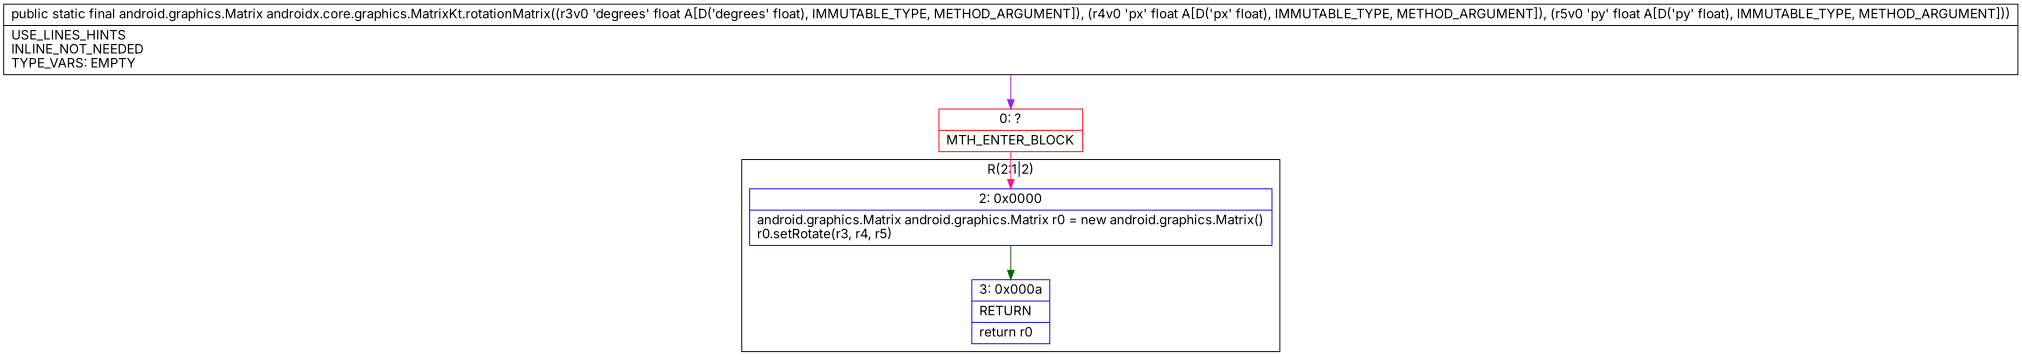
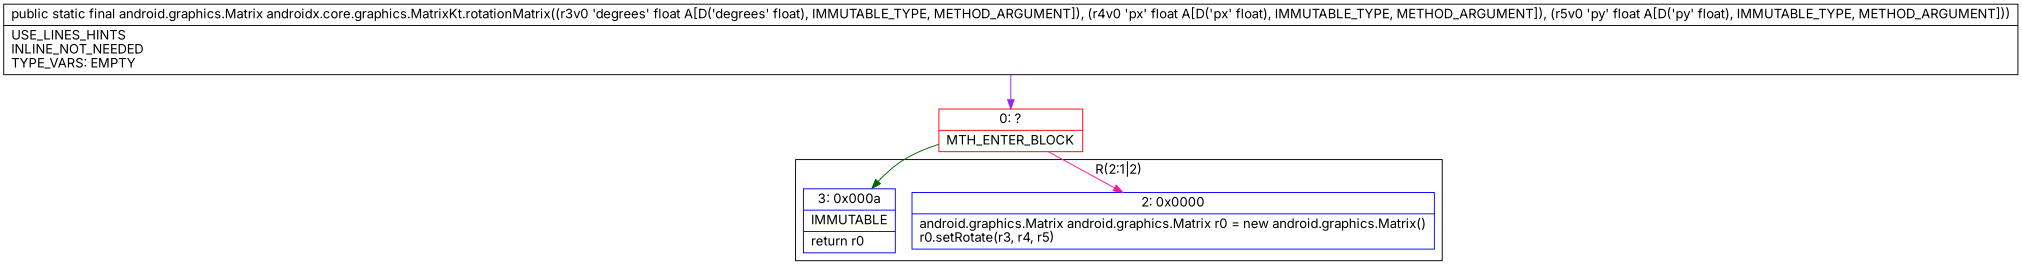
(1011, 258) -> (915, 154)
(1006, 311) -> (849, 220)
